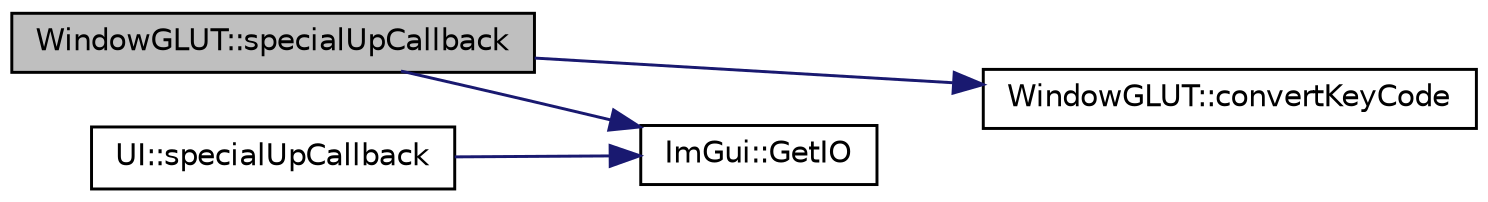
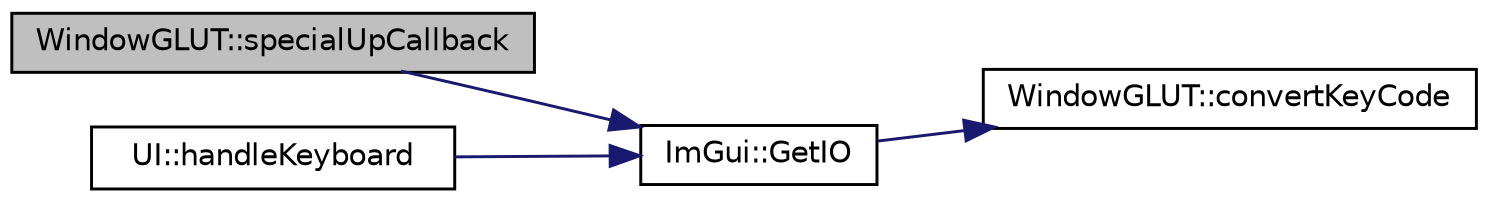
(744, 70) -> (921, 136)
(273, 158) -> (273, 158)
